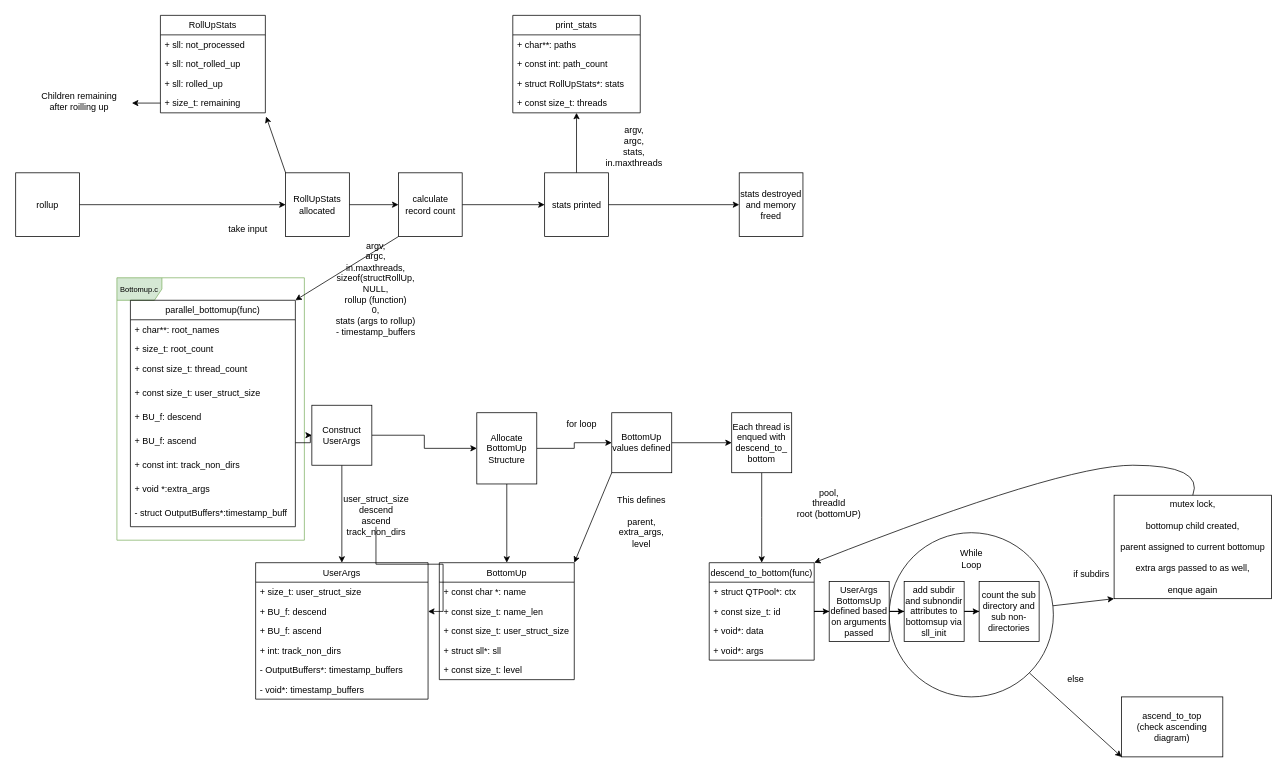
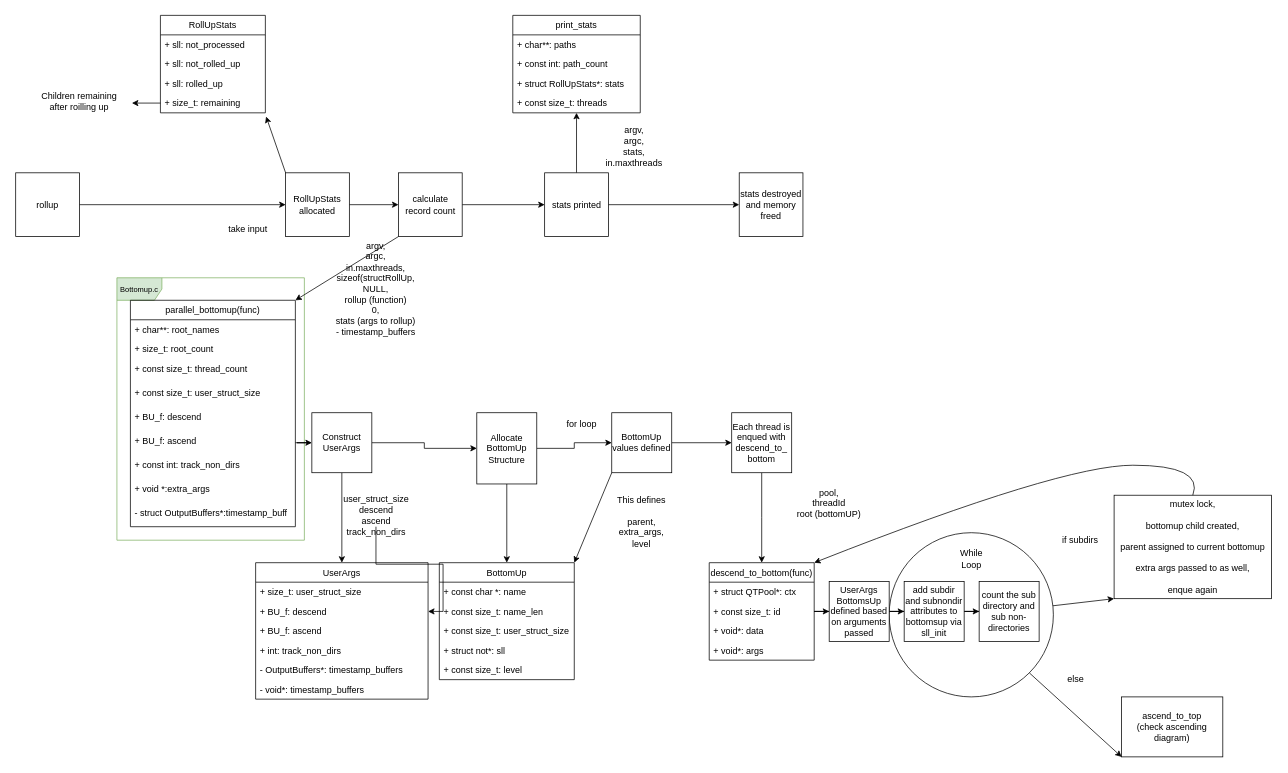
(342, 435) -> (342, 443)
(1092, 574) -> (1080, 540)
(479, 651) -> (482, 651)
